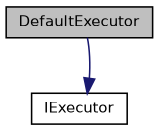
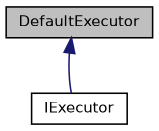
(90, 58) -> (69, 73)
